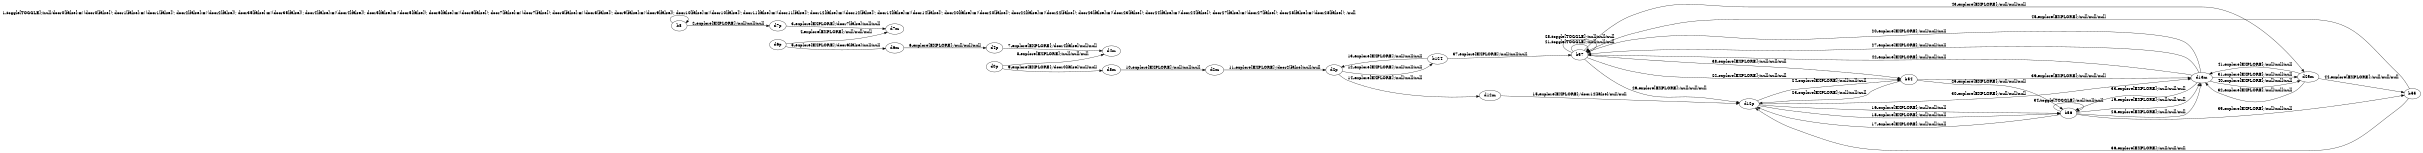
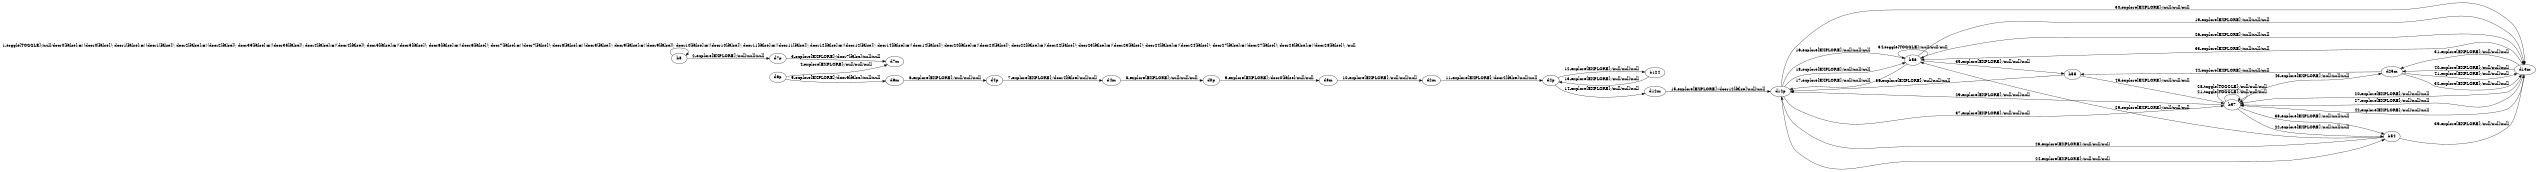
(1508, 57) -> (1998, 116)
(1052, 63) -> (1160, 80)
